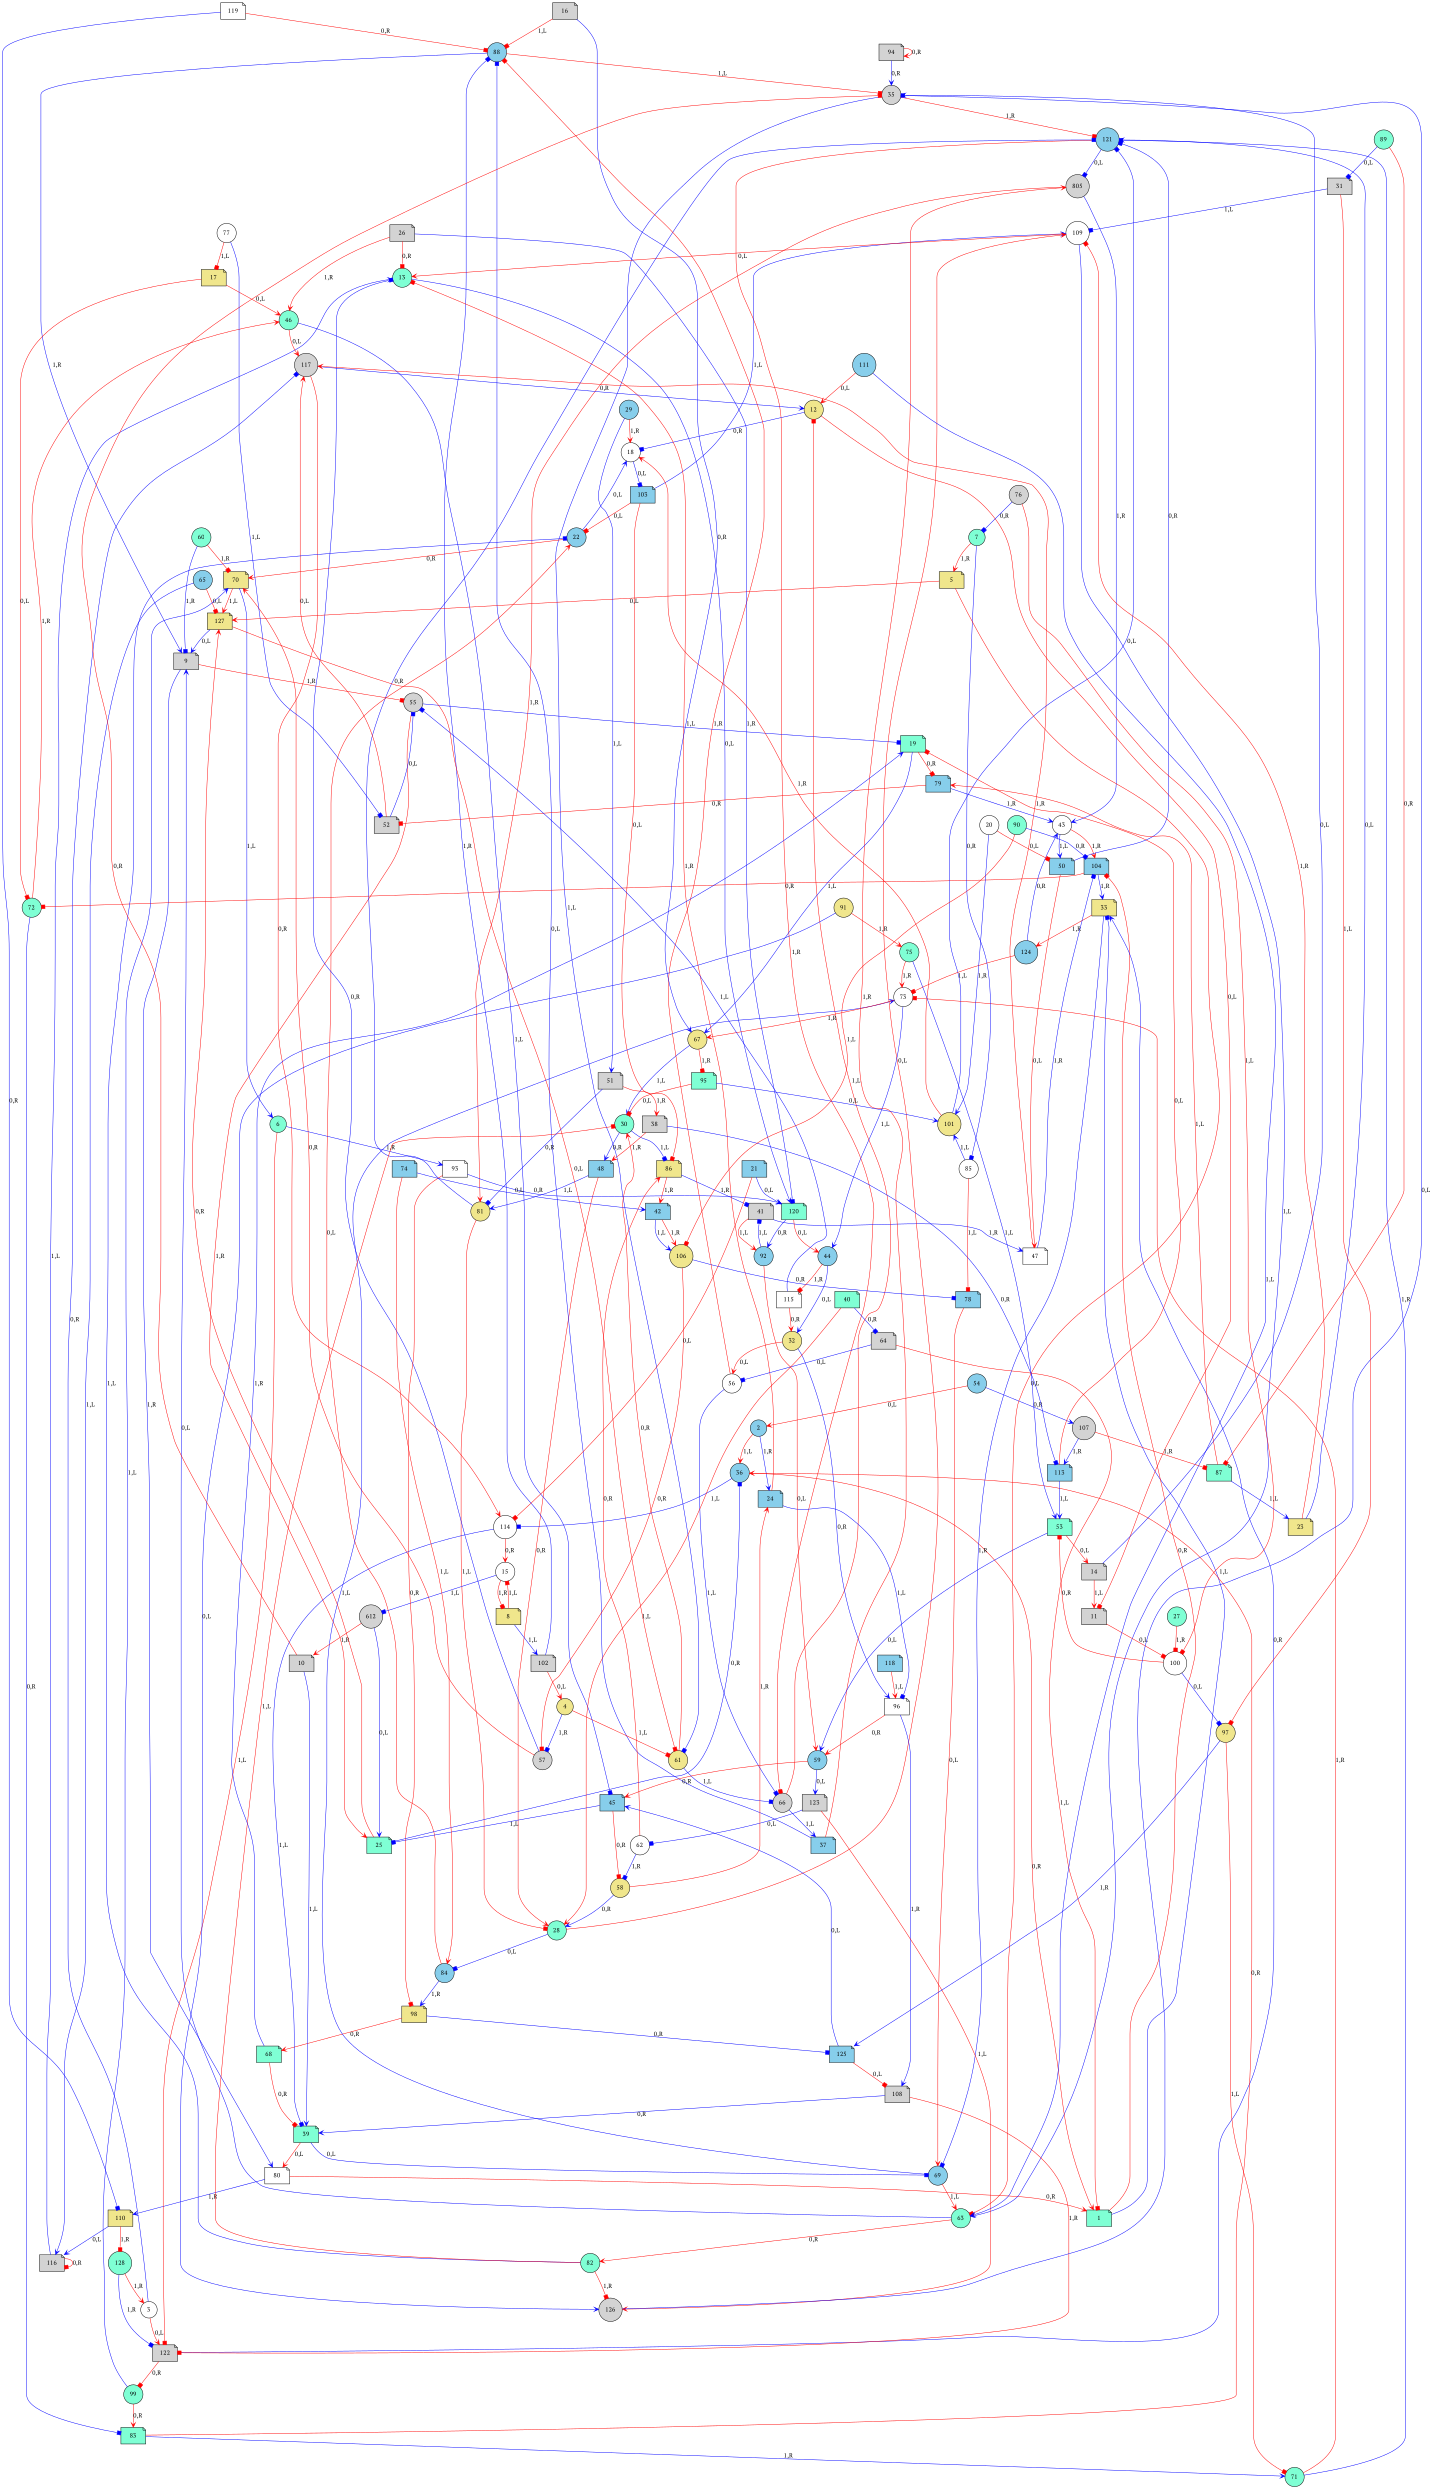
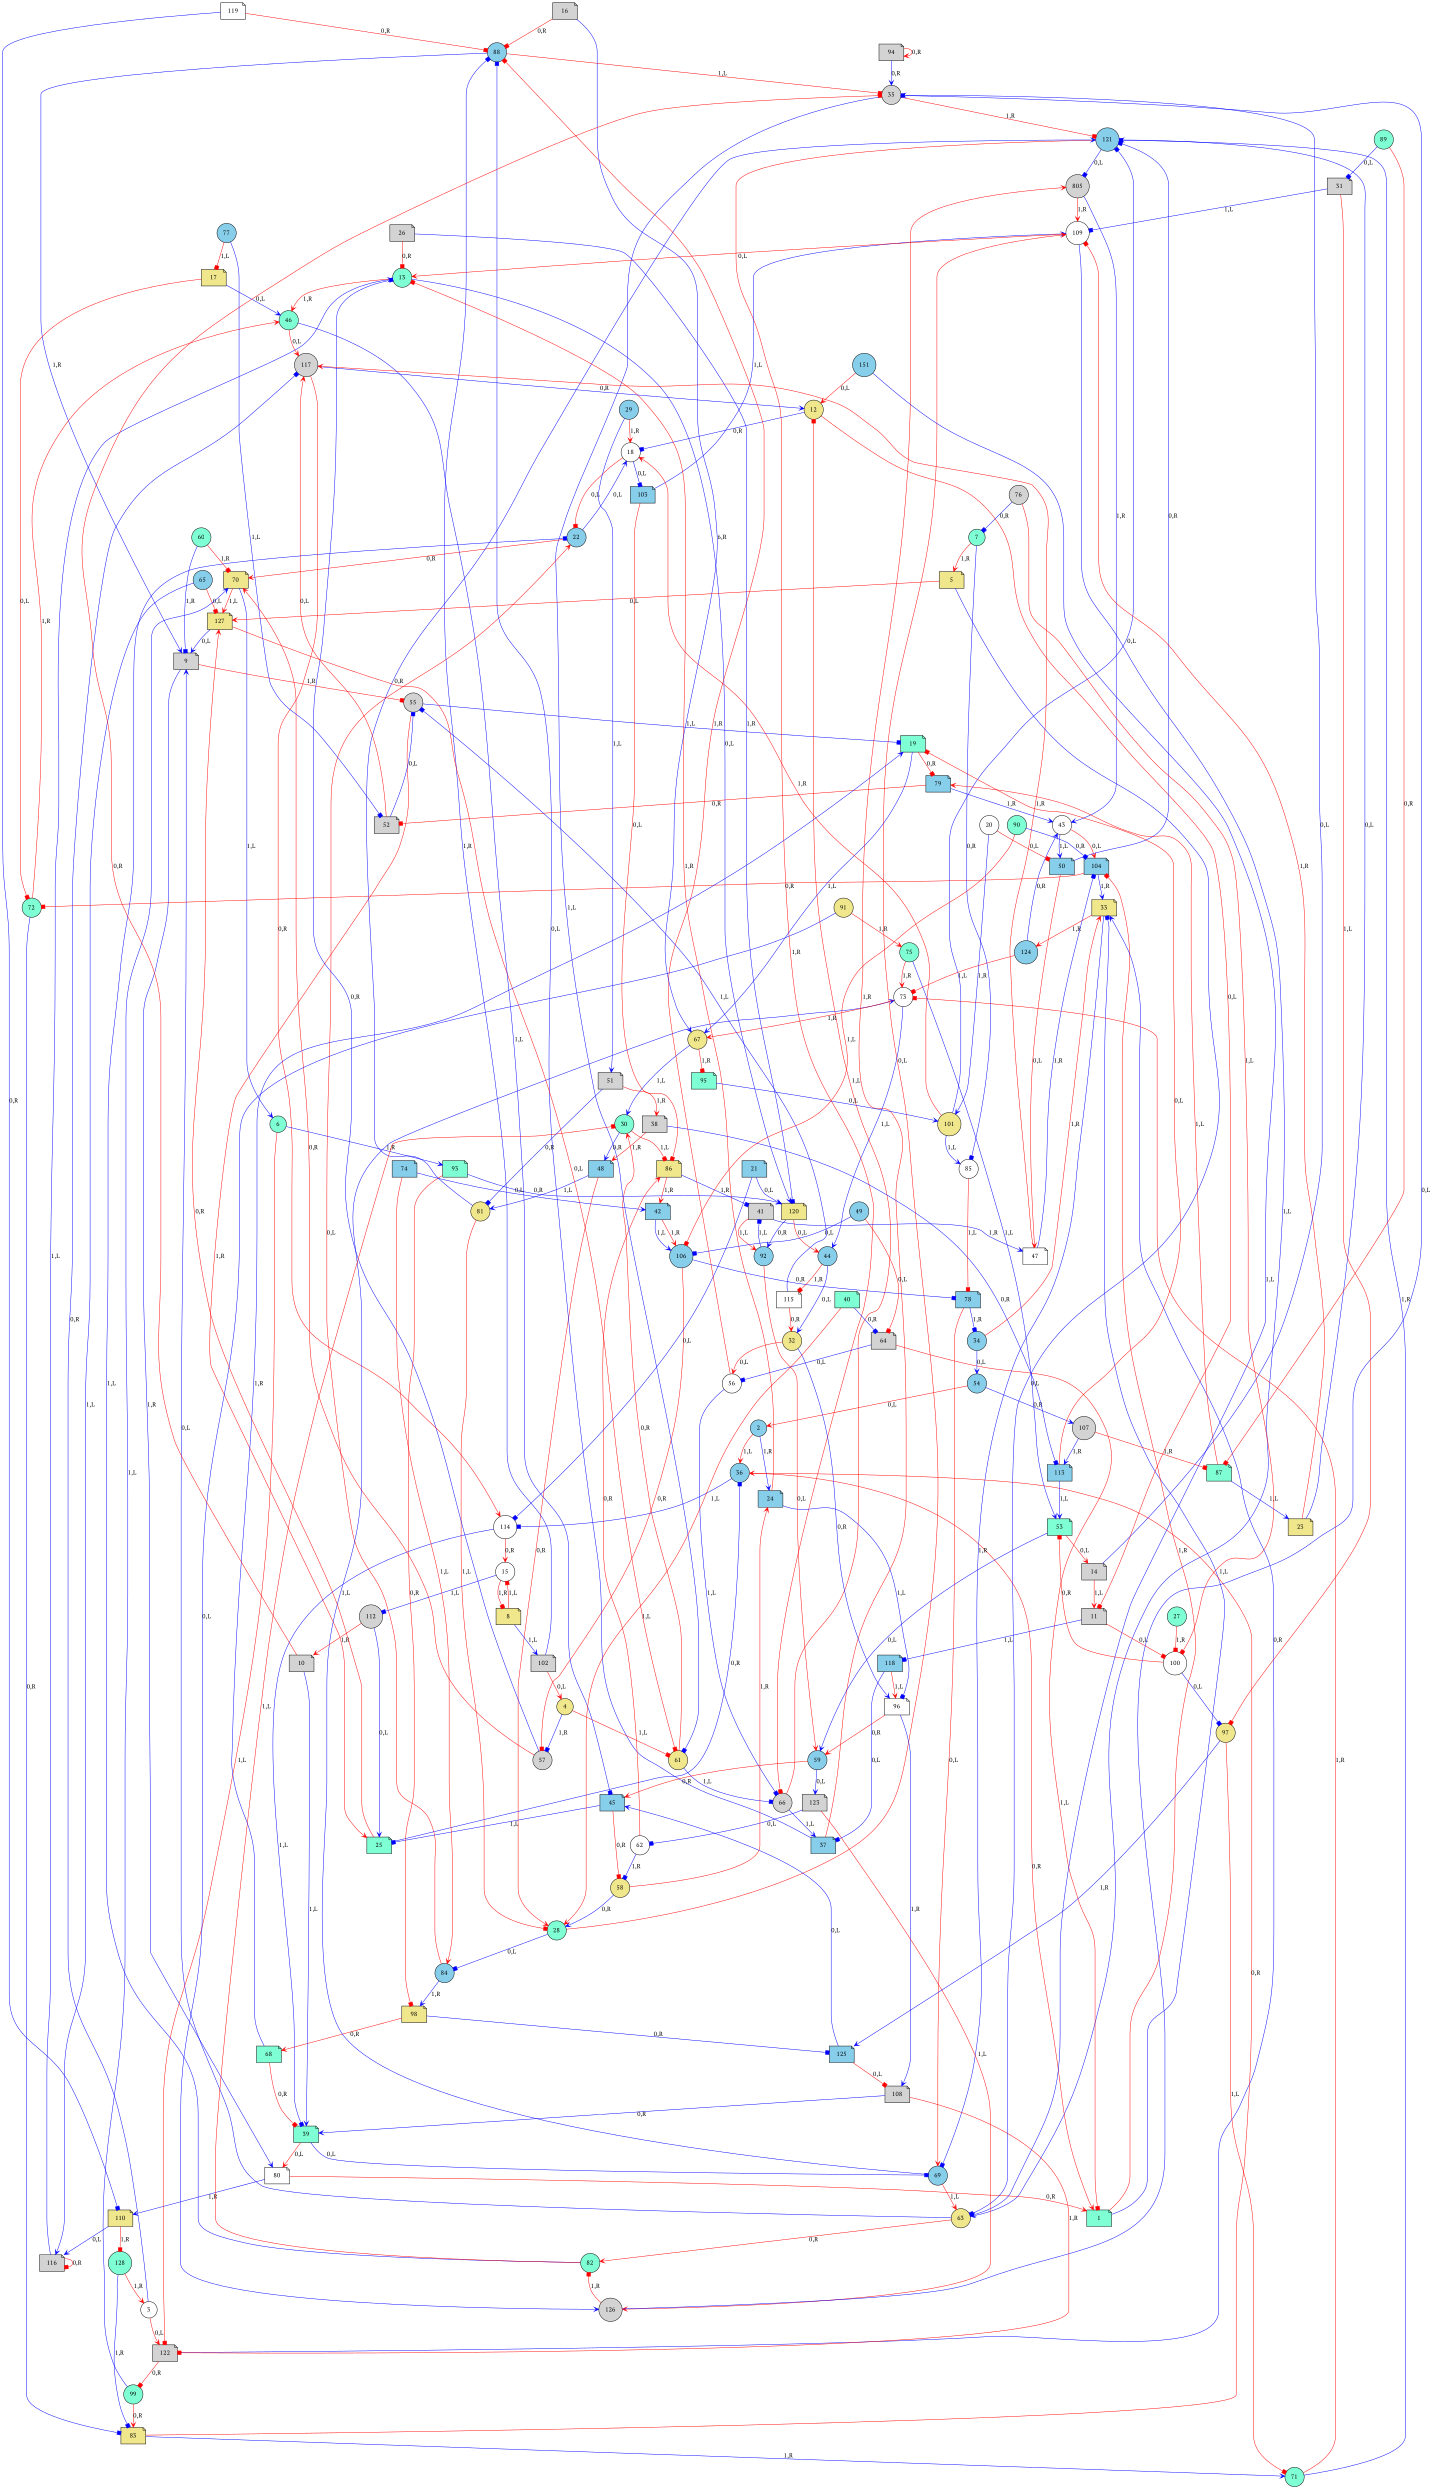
(542, 31) -> (542, 31)
(227, 233) -> (227, 233)
(333, 263) -> (340, 285)
(249, 298) -> (249, 298)
(864, 365) -> (864, 365)
(611, 515) -> (591, 485)
(505, 518) -> (505, 518)
(532, 523) -> (1078, 207)
(722, 537) -> (722, 537)
(1097, 846) -> (1097, 846)
(663, 1091) -> none
(650, 1141) -> (650, 1141)
(960, 1150) -> (947, 1150)
(455, 1169) -> (455, 1169)
(794, 1211) -> (794, 1211)
none -> (859, 1211)
(681, 1256) -> (681, 1256)
(1060, 1332) -> (1060, 1332)
none -> (977, 1341)
(659, 1363) -> (659, 1363)
(1183, 1551) -> (1183, 1551)
(371, 1617) -> (371, 1617)
none -> (994, 1639)
none -> (872, 1761)
(961, 2218) -> (961, 2218)
(600, 2283) -> (592, 2291)
(124, 2314) -> (114, 2350)
(133, 2436) -> (133, 2436)
